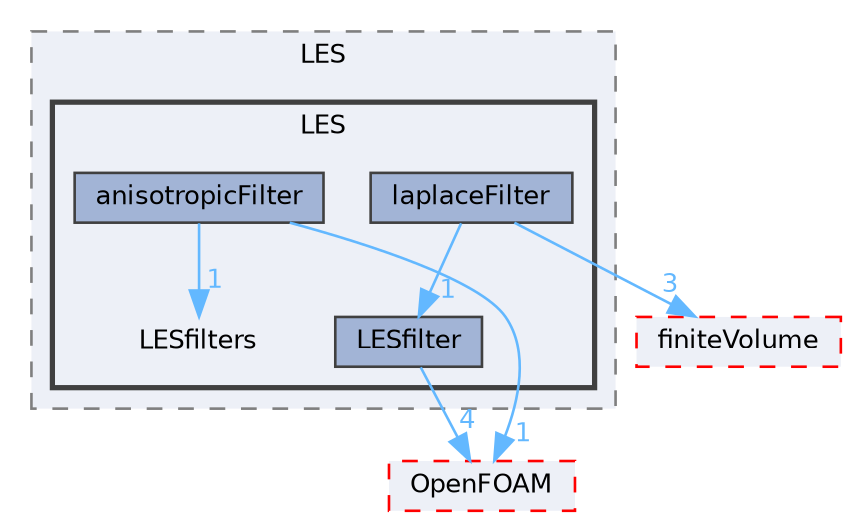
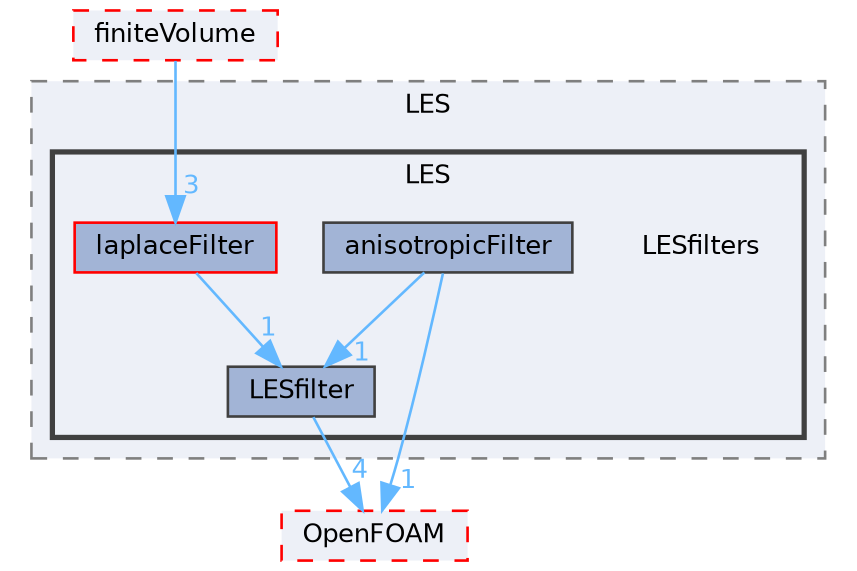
(472, 198) -> (176, 248)
(577, 255) -> (176, 129)
(199, 257) -> (384, 310)
